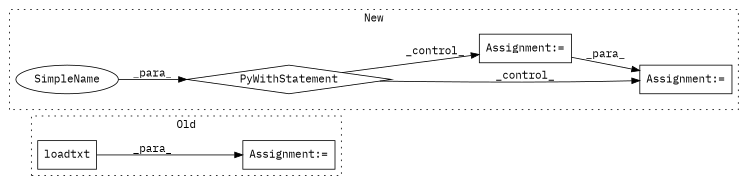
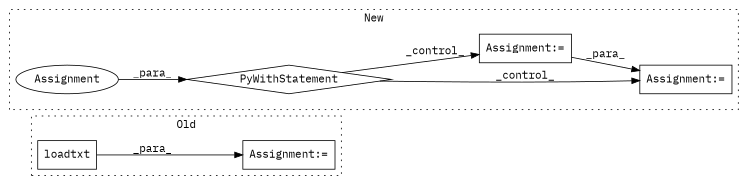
(67, 79) -> (67, 79)
